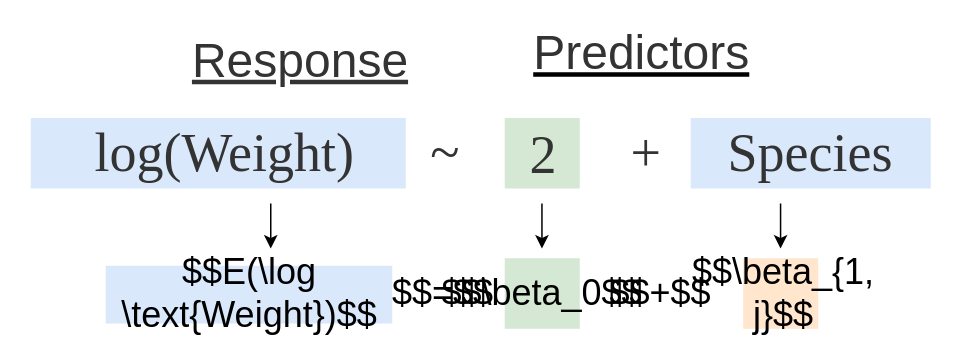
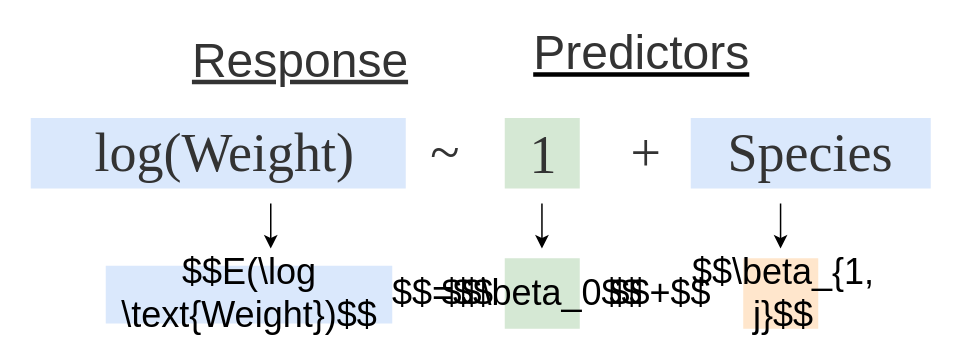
(535, 135) -> (535, 135)
